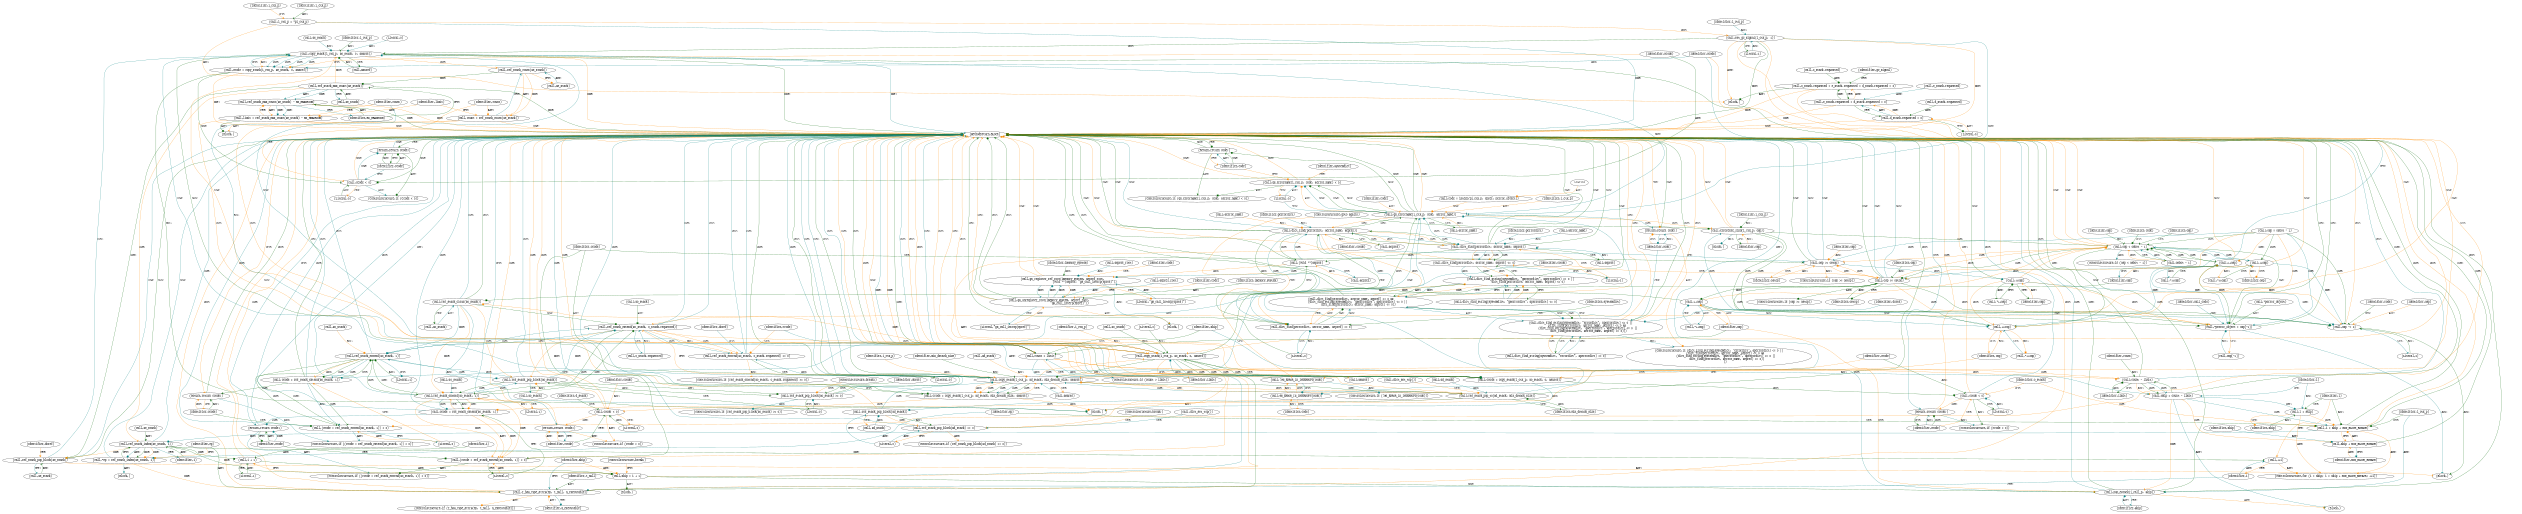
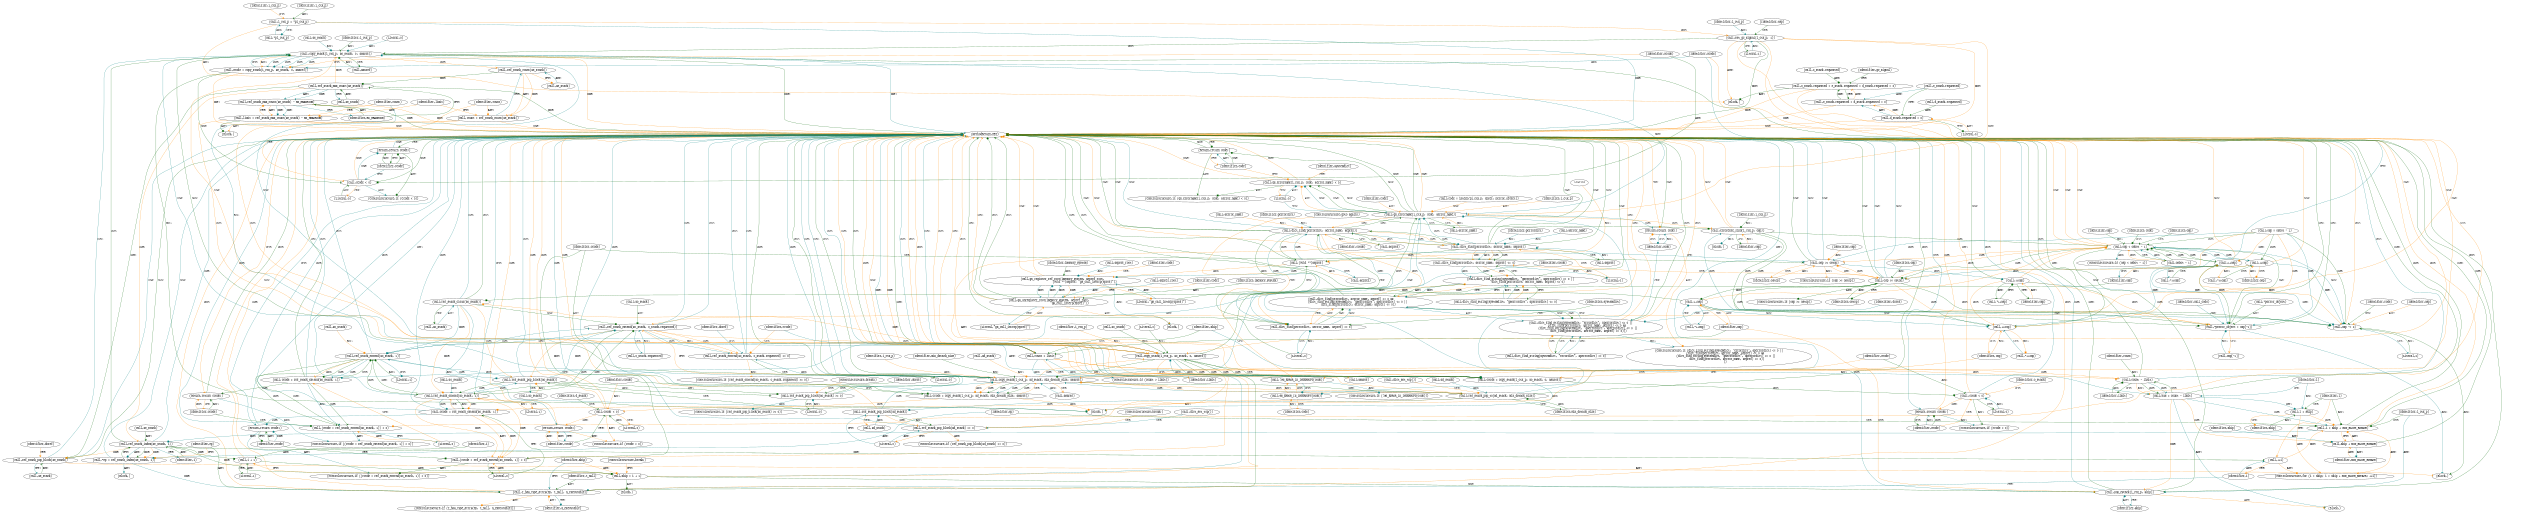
none -> (1772, 22)
none -> (277, 38)
(1866, 112) -> (1910, 97)
(985, 134) -> (985, 134)
(1871, 155) -> (1871, 155)
none -> (111, 170)
(1550, 194) -> (1523, 252)
none -> (2266, 254)
(2172, 396) -> (2172, 396)
(2175, 414) -> (2306, 448)
(2361, 452) -> (2361, 452)
(221, 486) -> (221, 486)
(2129, 493) -> (2129, 493)
